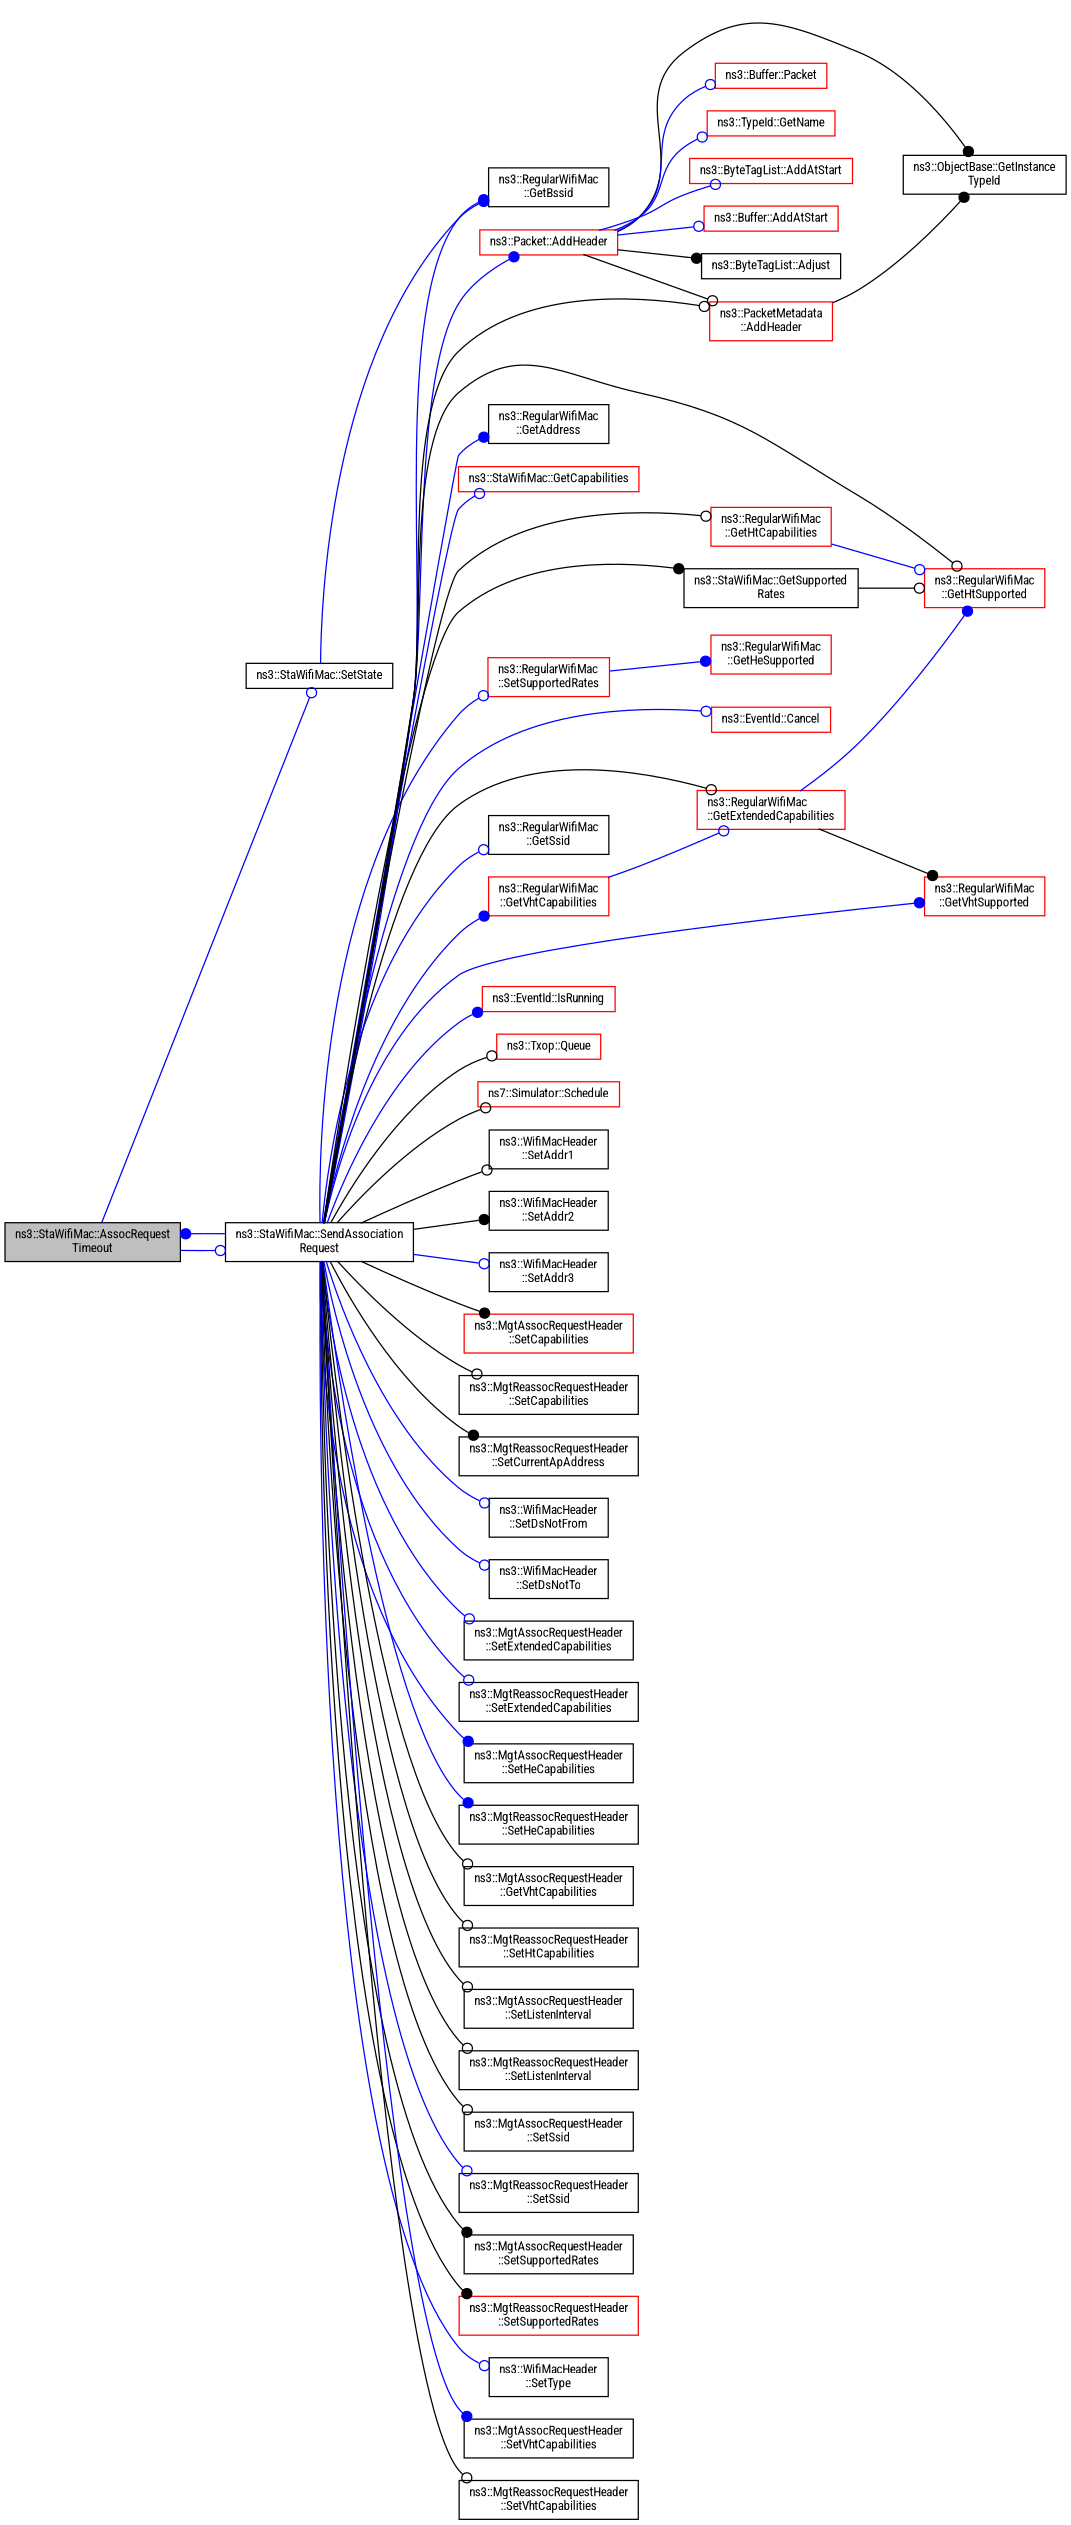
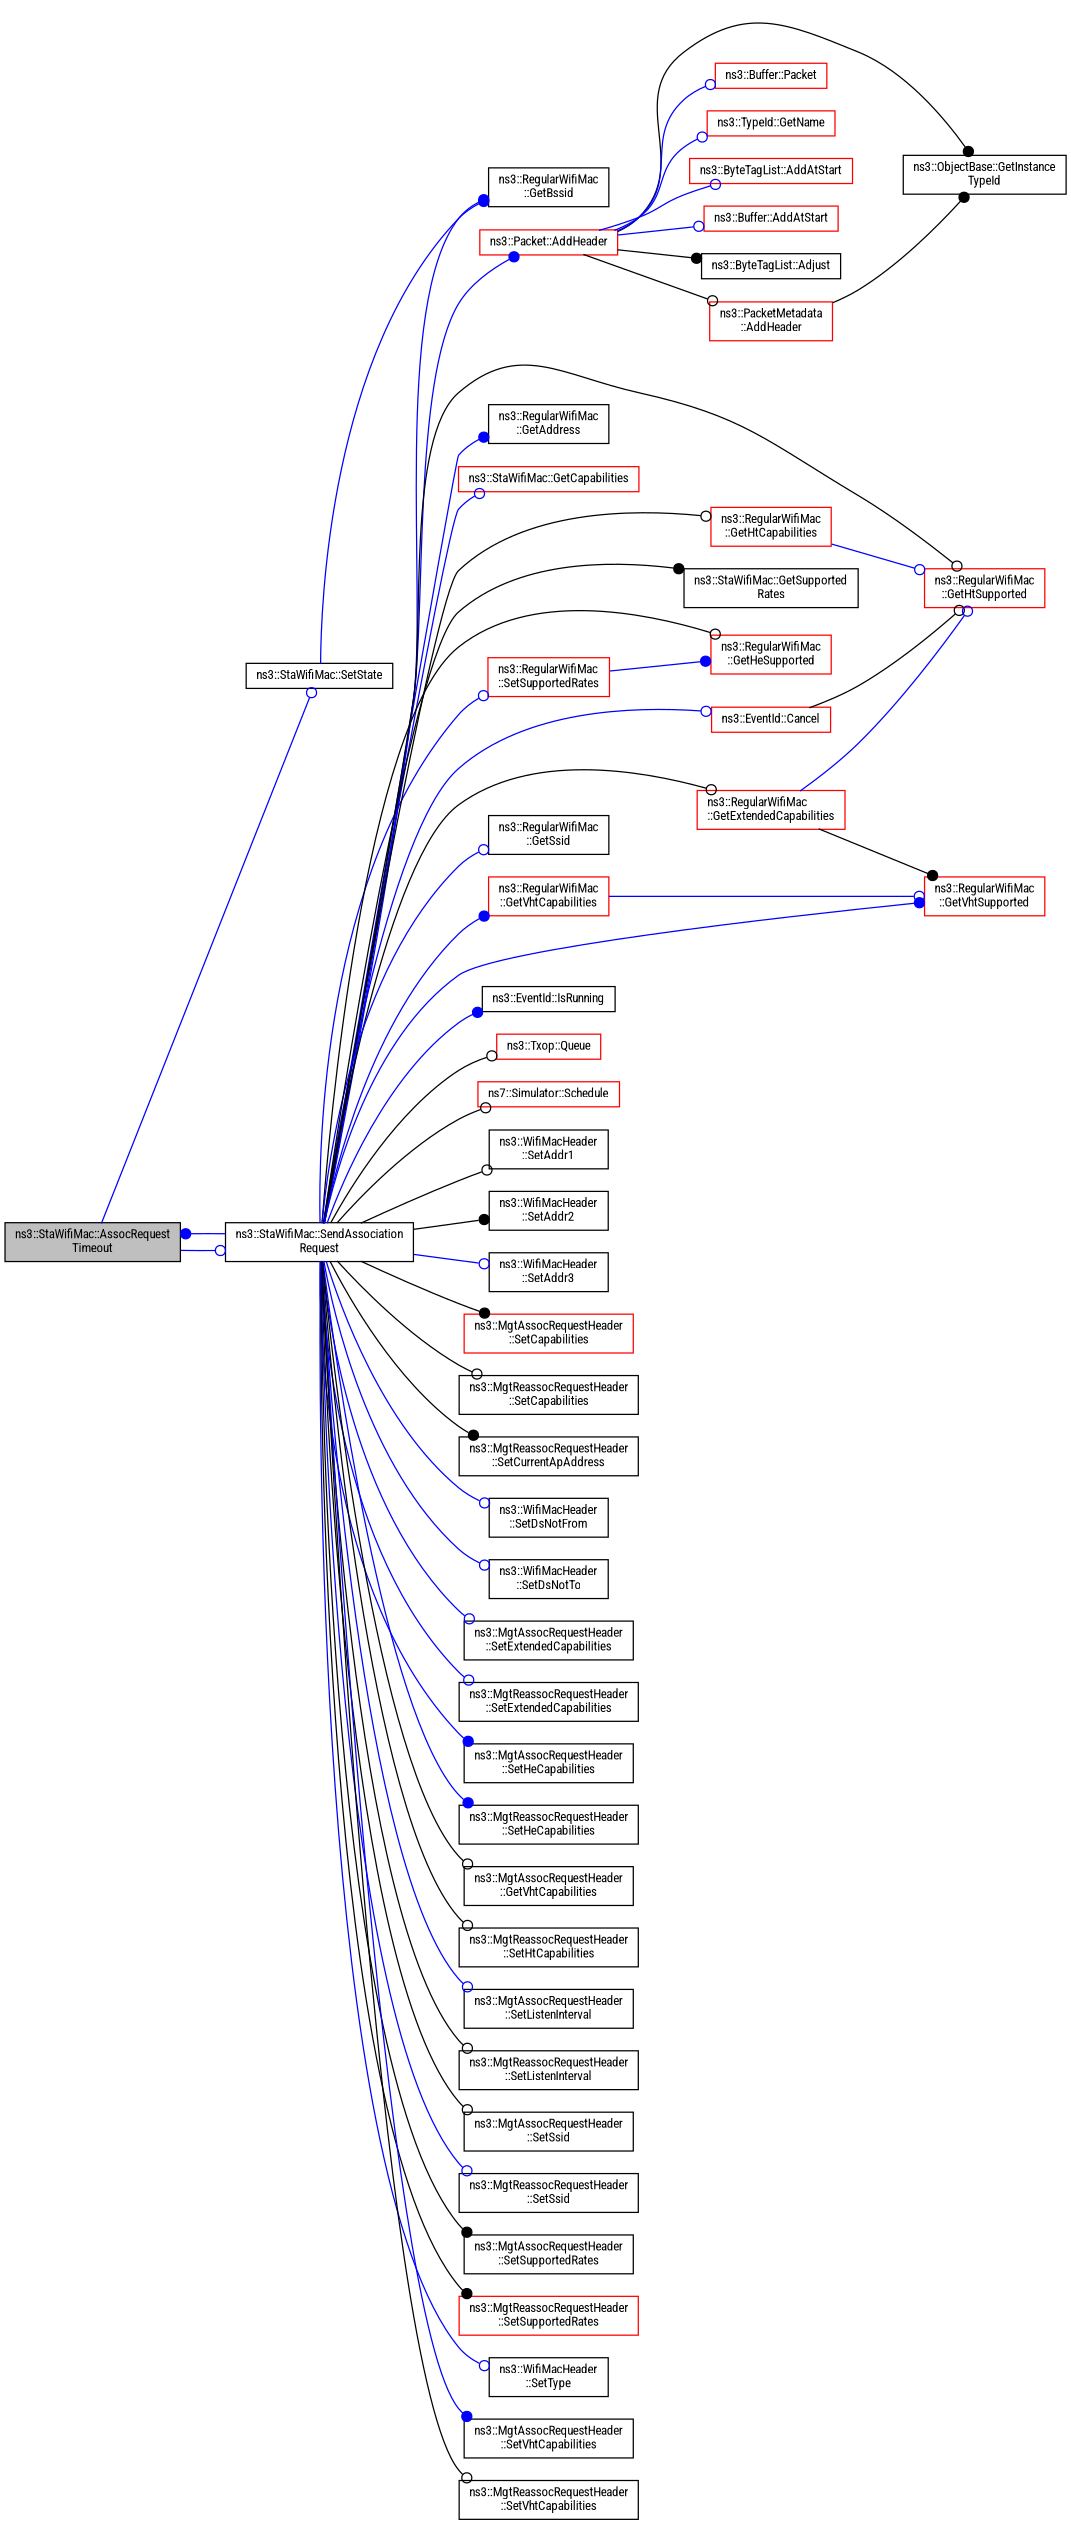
(886, 588) -> (887, 668)
(416, 661) -> (387, 798)
(890, 710) -> (890, 710)
(664, 856) -> (761, 896)
(549, 999) -> (549, 999)
(361, 1649) -> (361, 1649)
